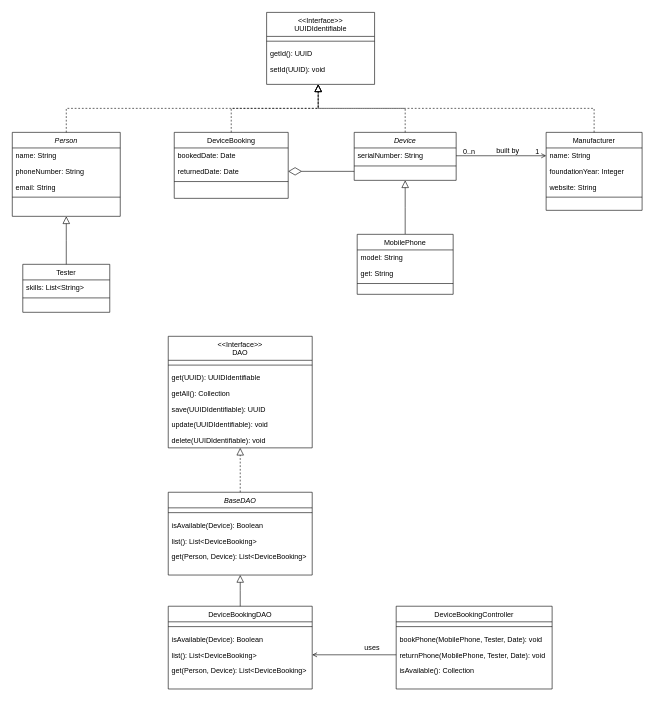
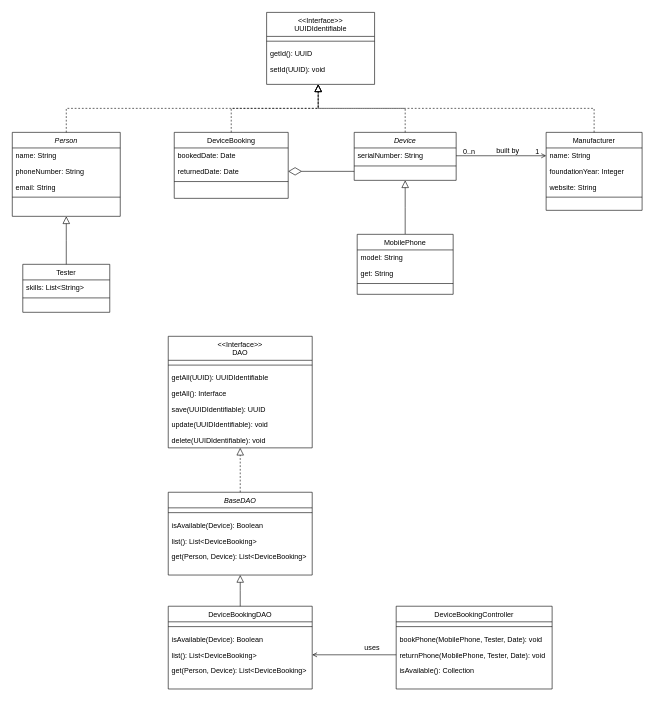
(221, 378) -> (226, 378)
(205, 394) -> (206, 394)
